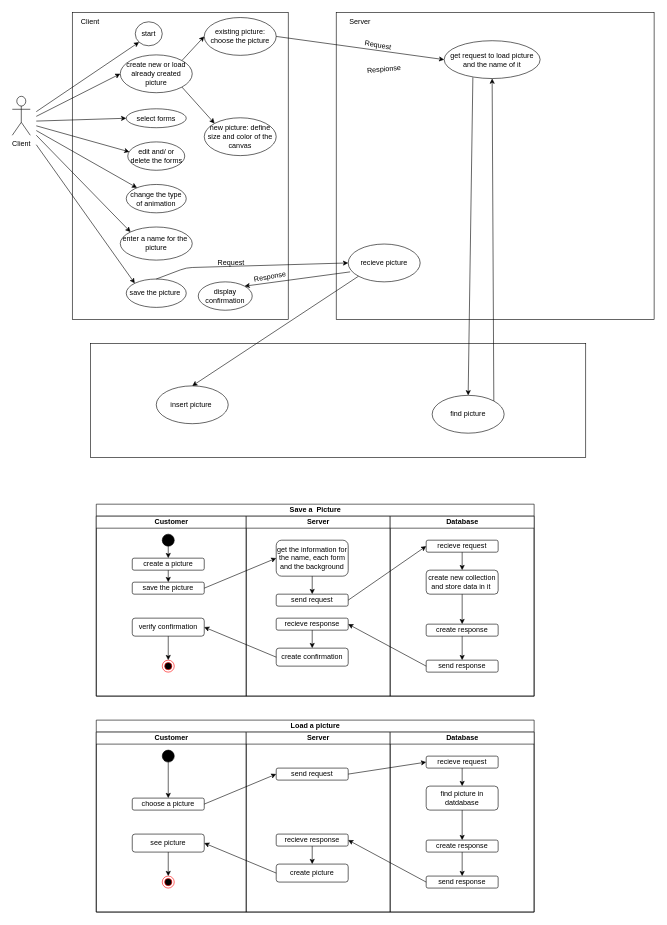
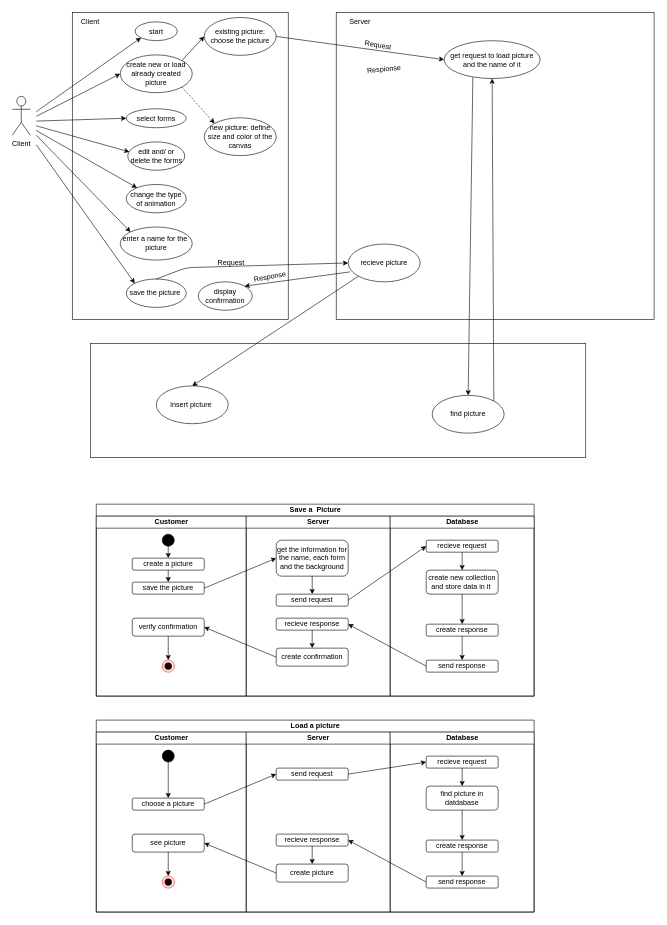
(149, 34) -> (156, 31)
(197, 104) -> (197, 104)
